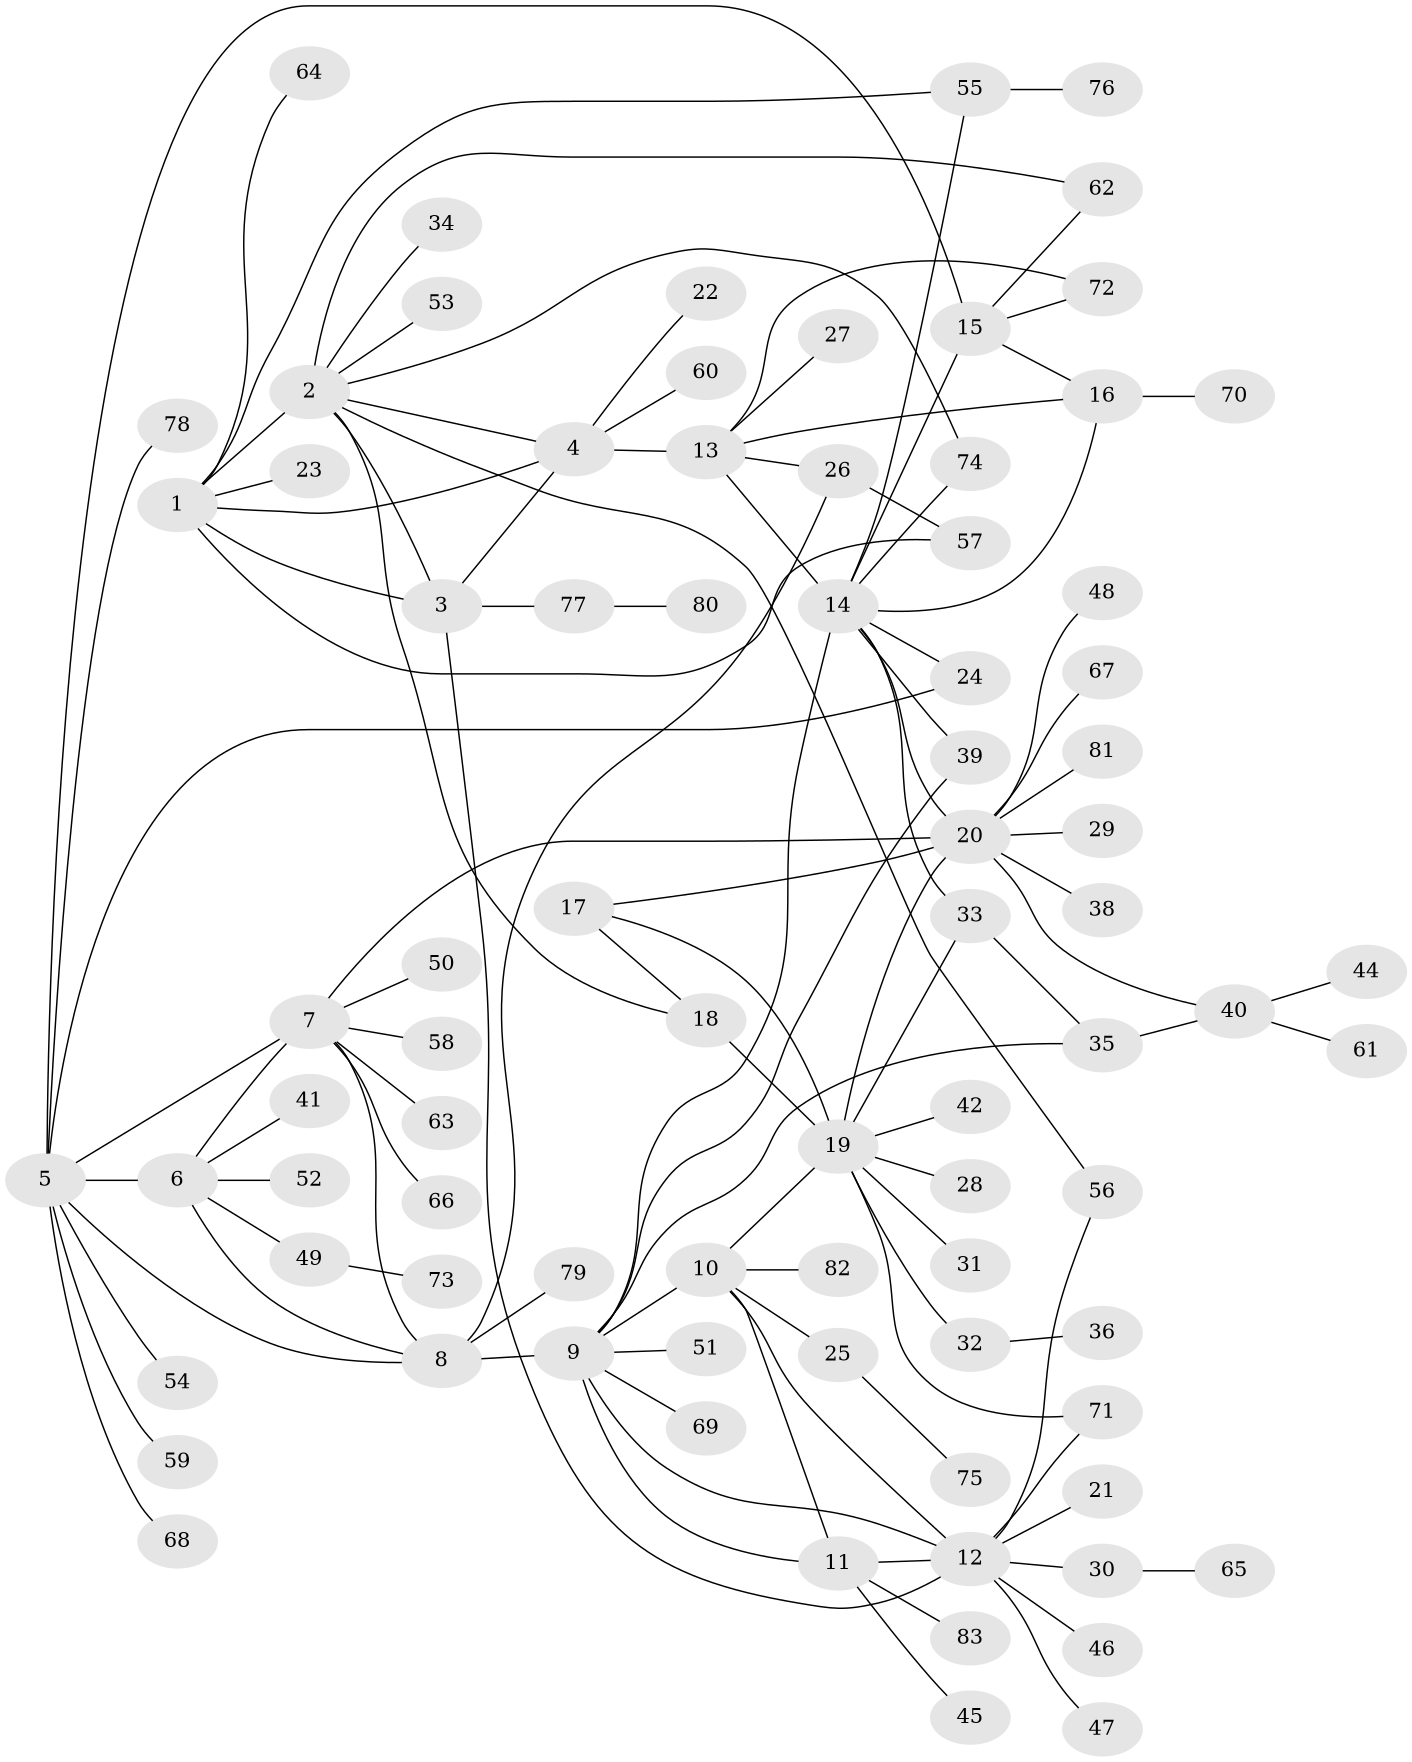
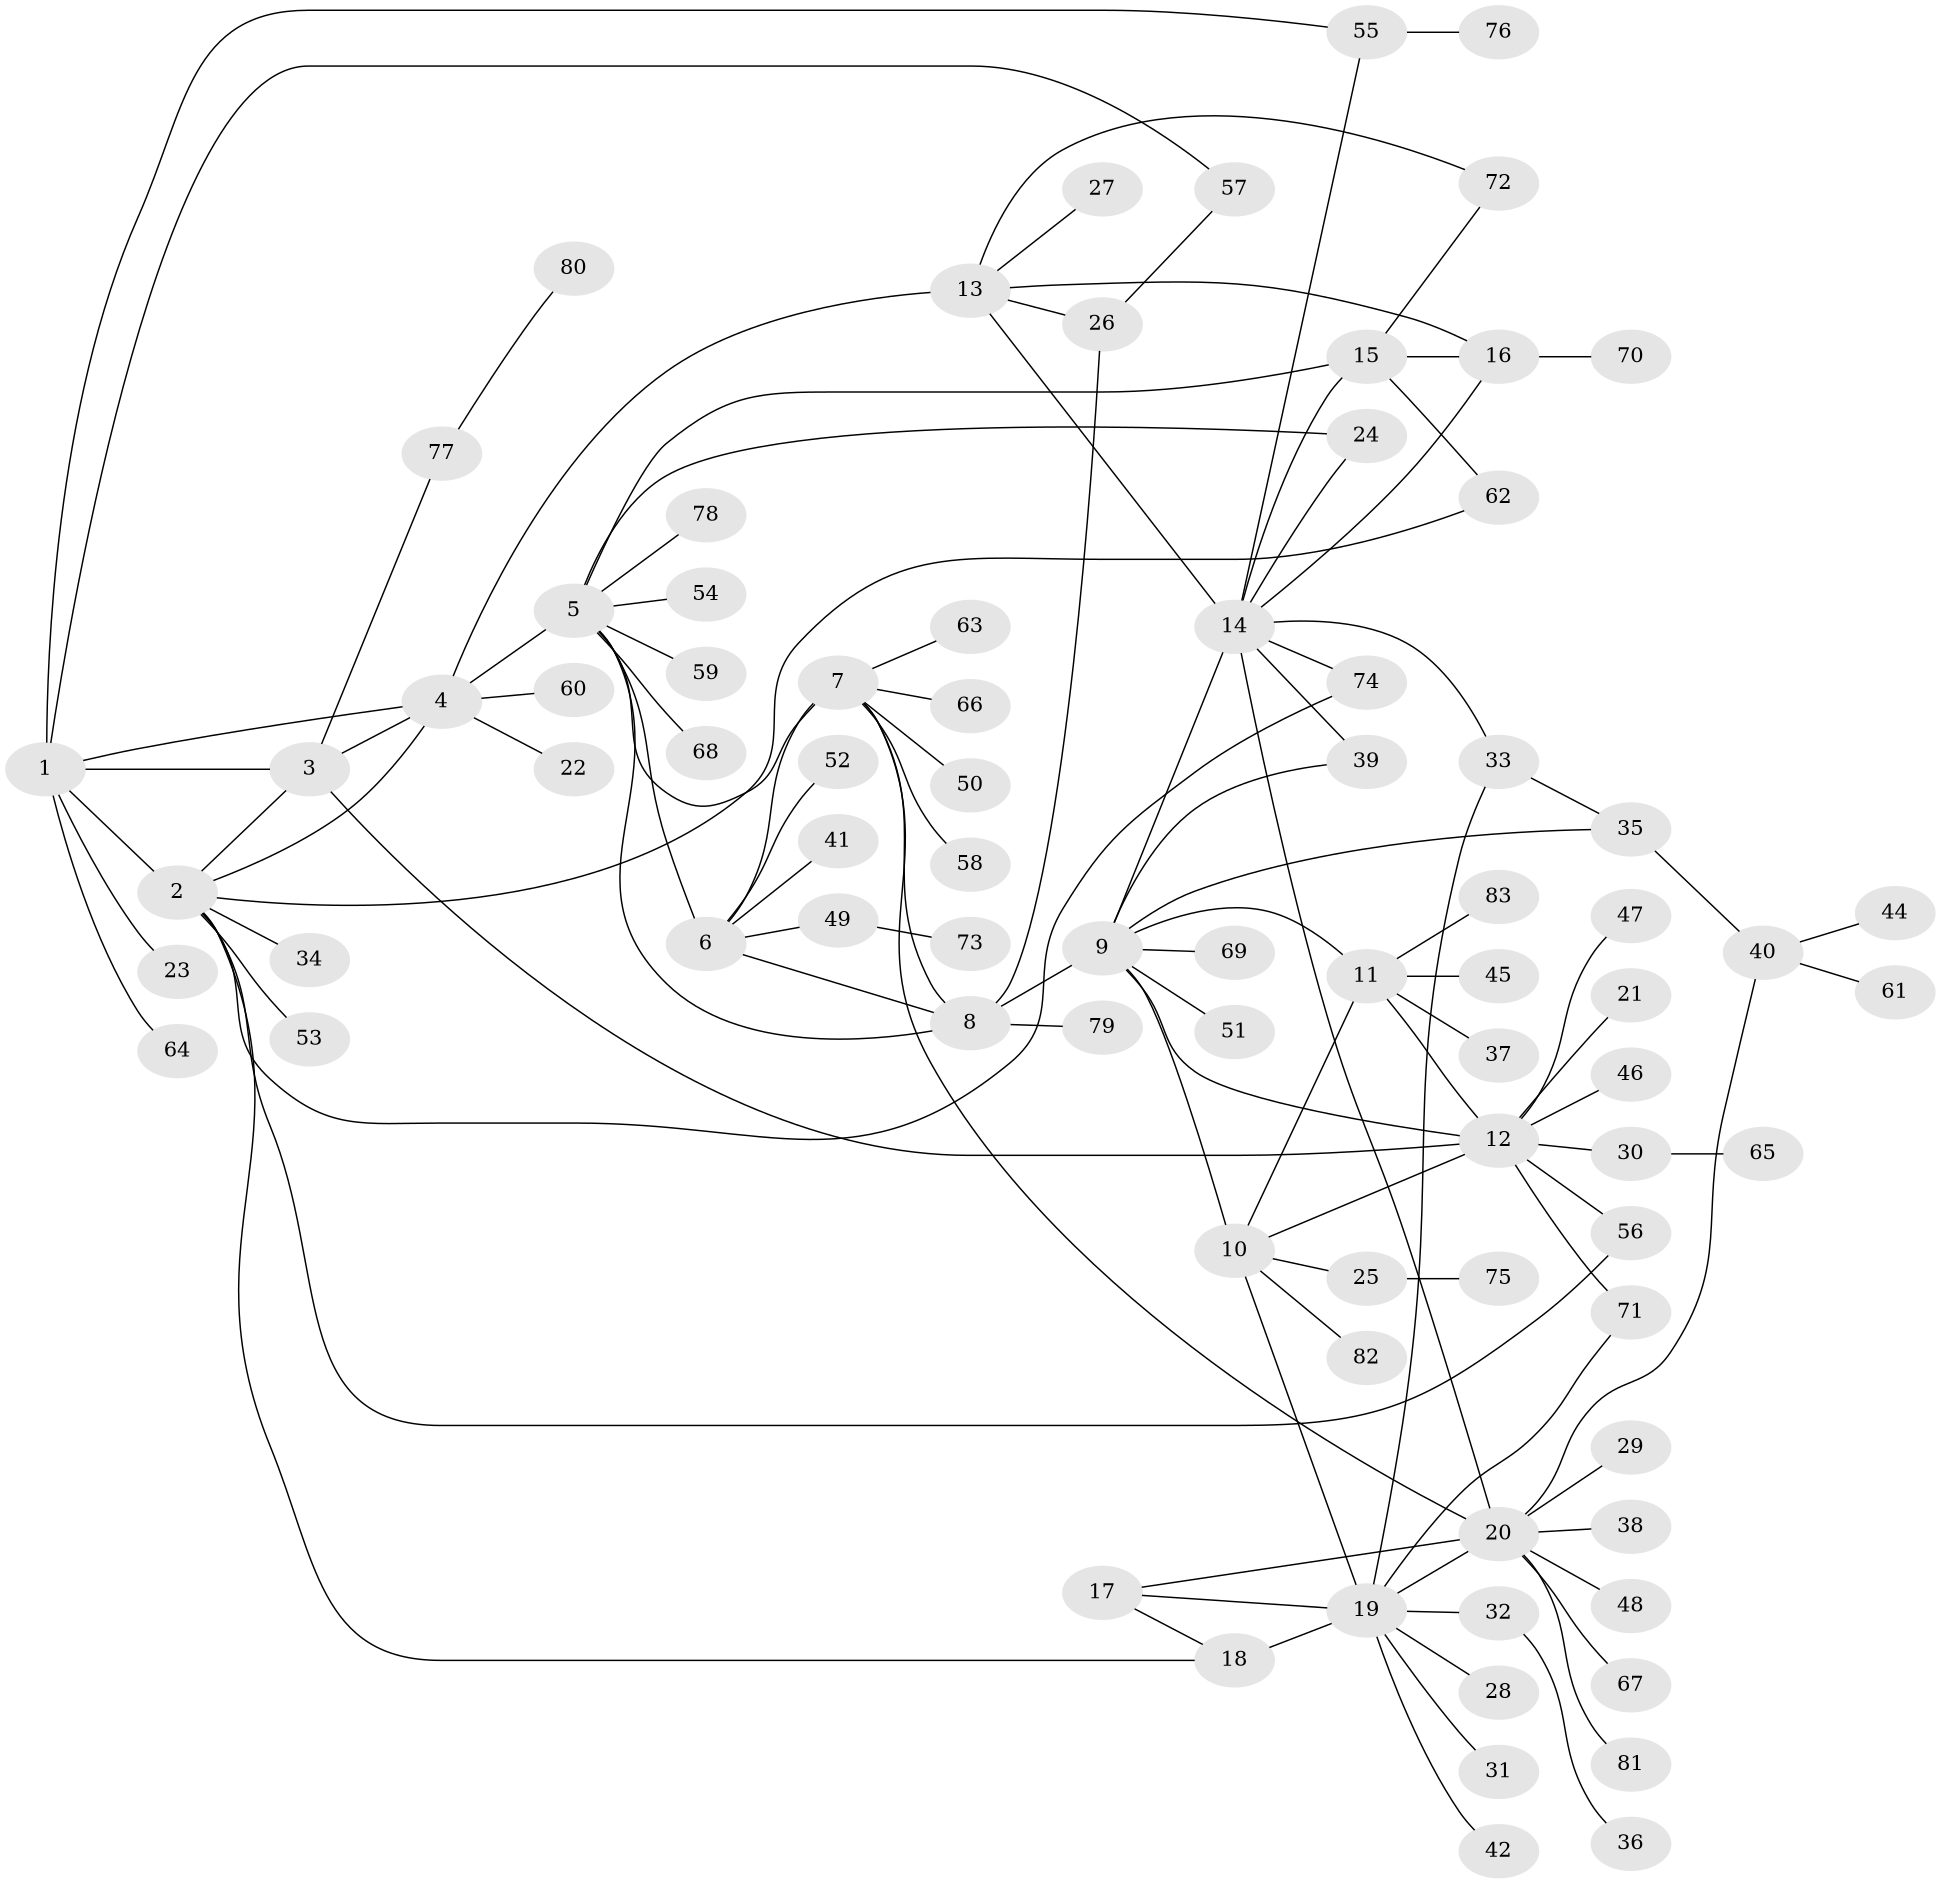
none -> (508, 656)
none -> (1499, 1056)
